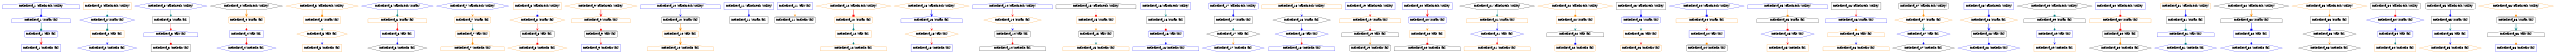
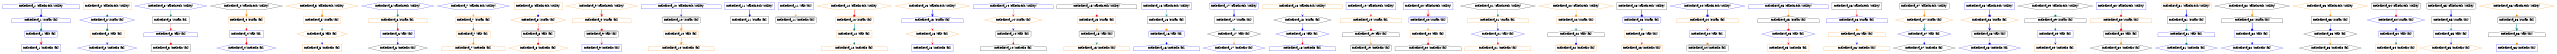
(397, 6) -> (398, 6)
(1166, 26) -> (1167, 26)
